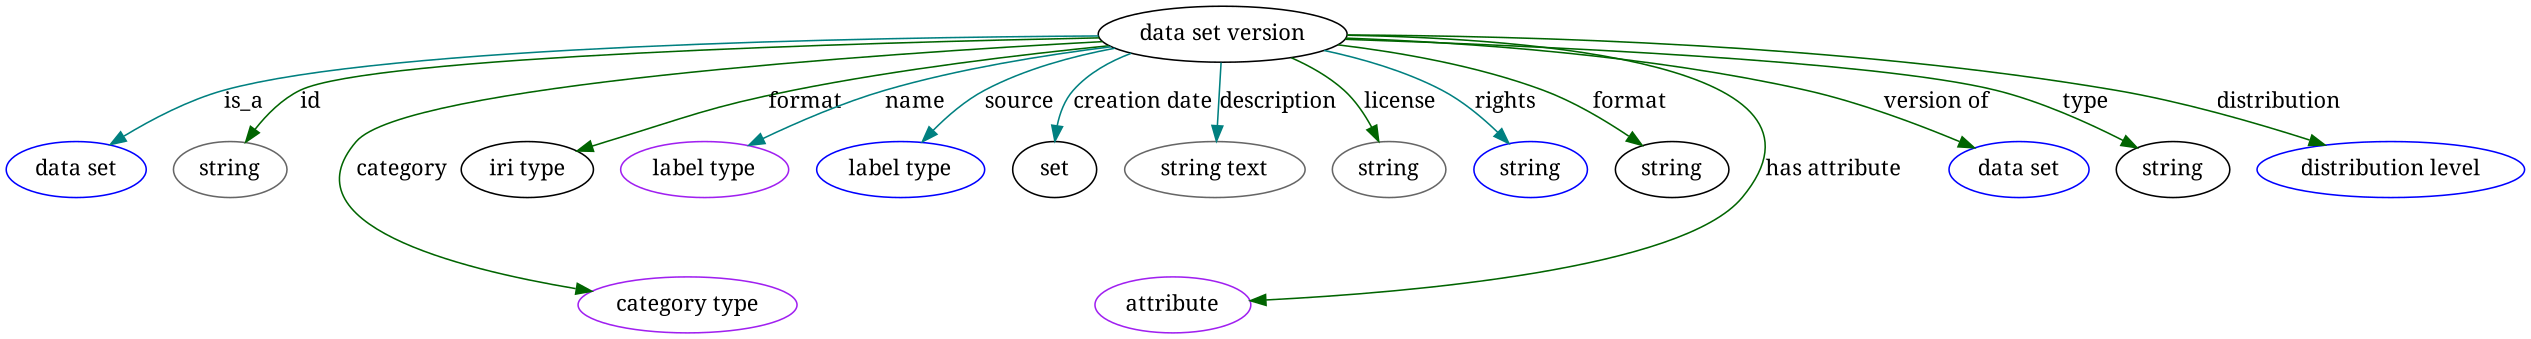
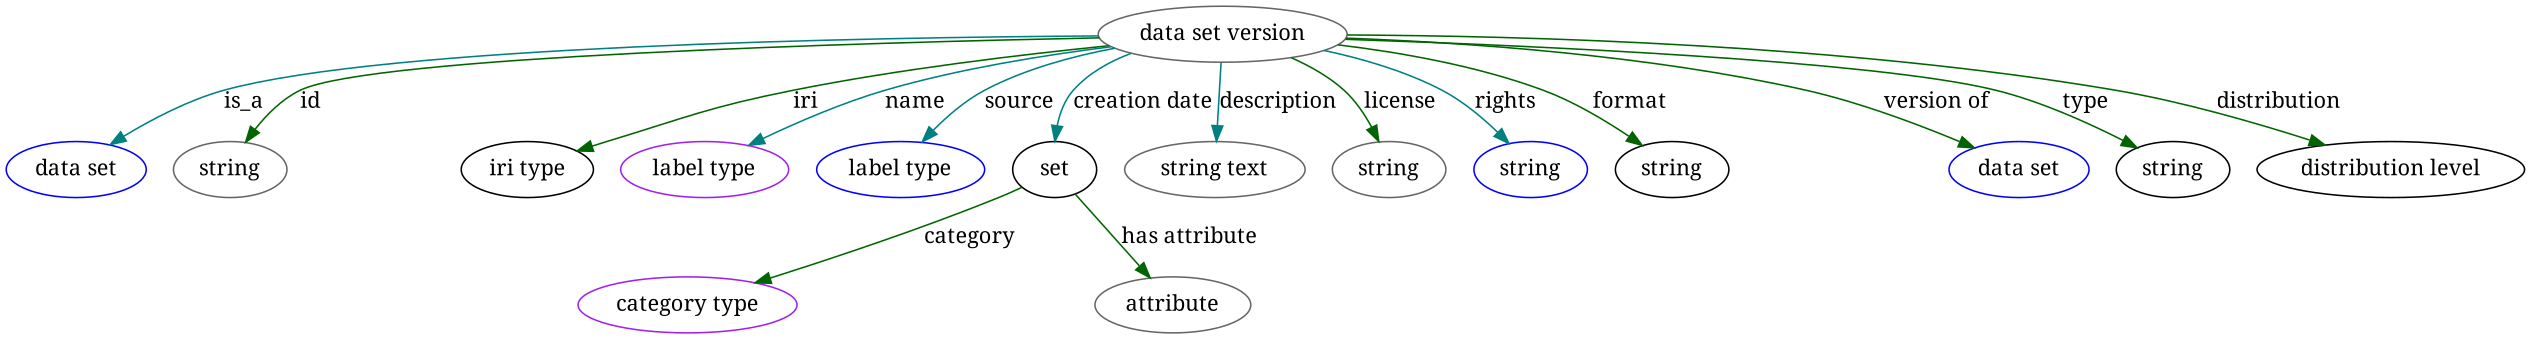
(1223, 34) -> (1223, 34)
(569, 87) -> (897, 236)
(806, 102) -> (806, 102)
(2391, 170) -> (2391, 170)
(1746, 191) -> (1107, 230)
(1173, 305) -> (1173, 305)
